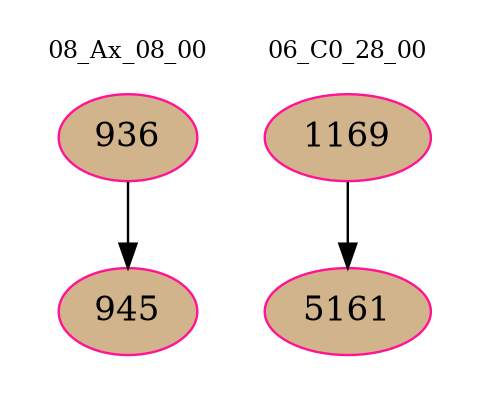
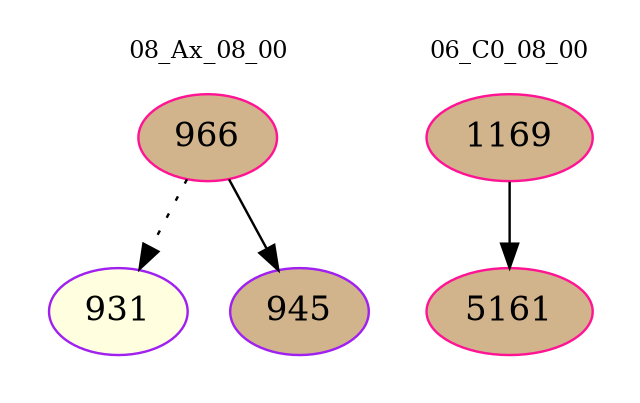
(348, 52) -> (510, 52)
(128, 138) -> (208, 138)
none -> (118, 312)
(128, 312) -> (299, 312)
